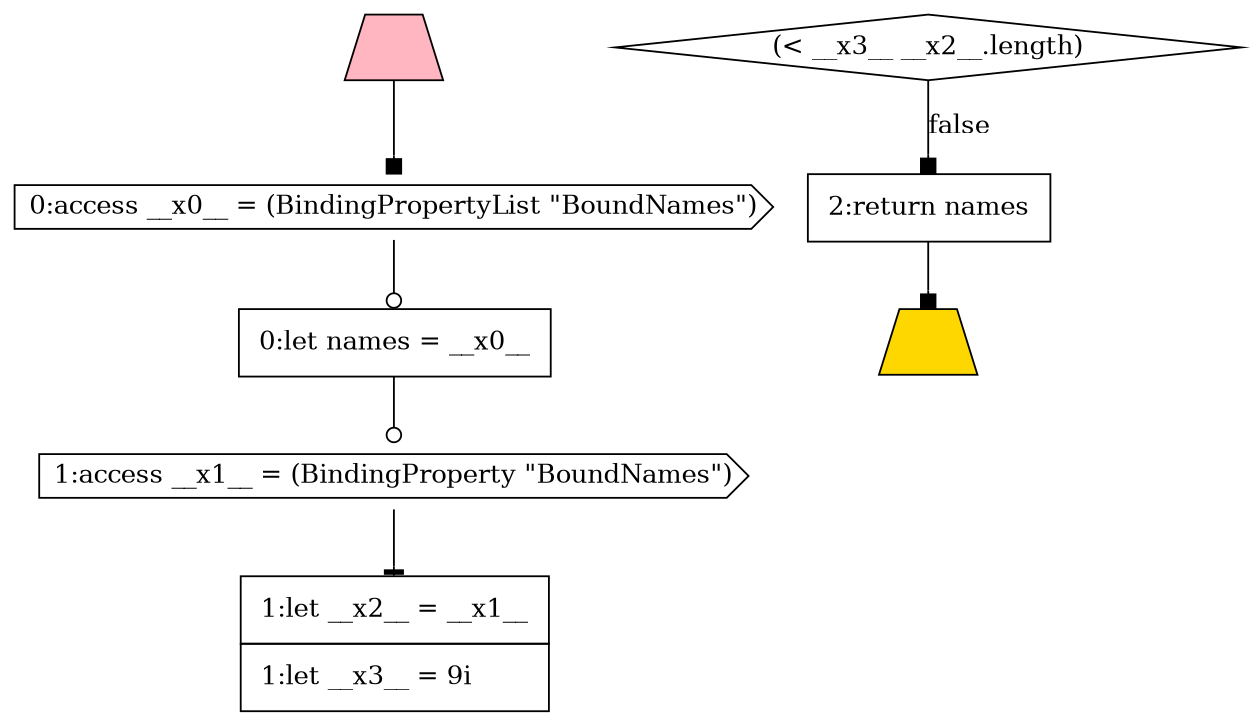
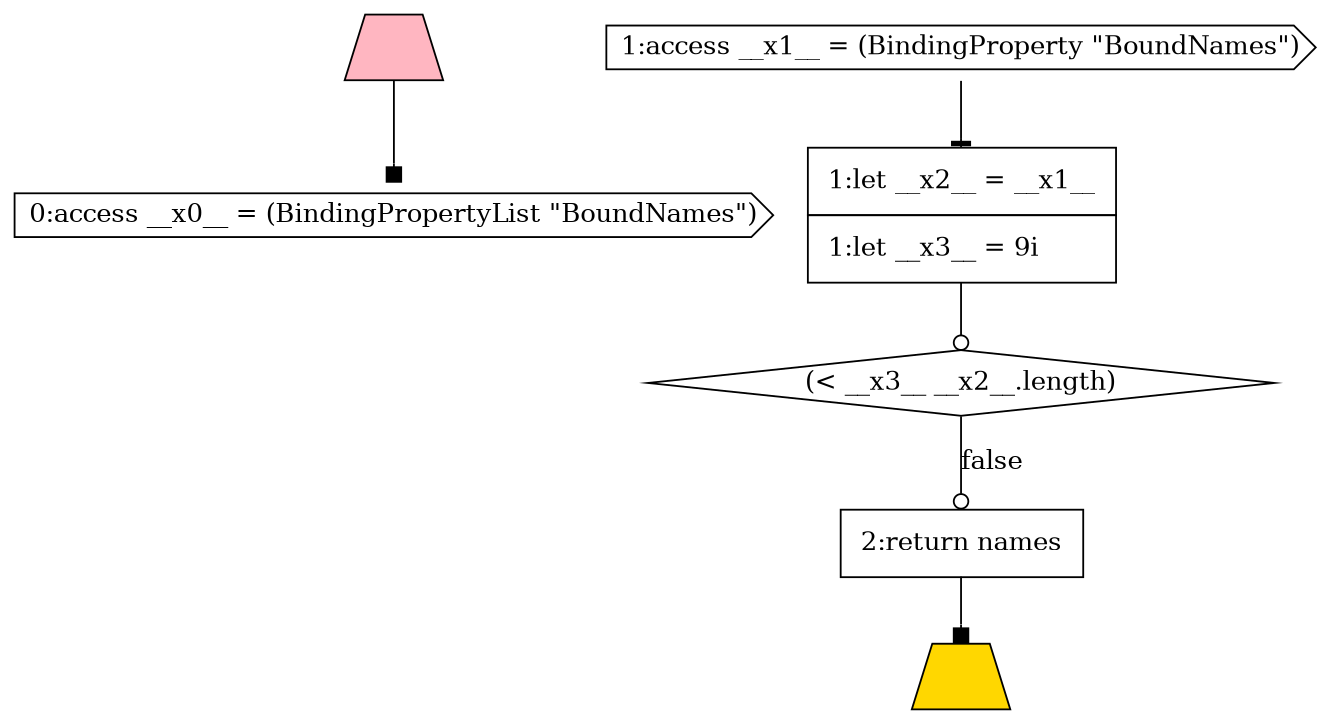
(928, 118) -> (961, 455)
none -> (961, 309)
(394, 342) -> none
